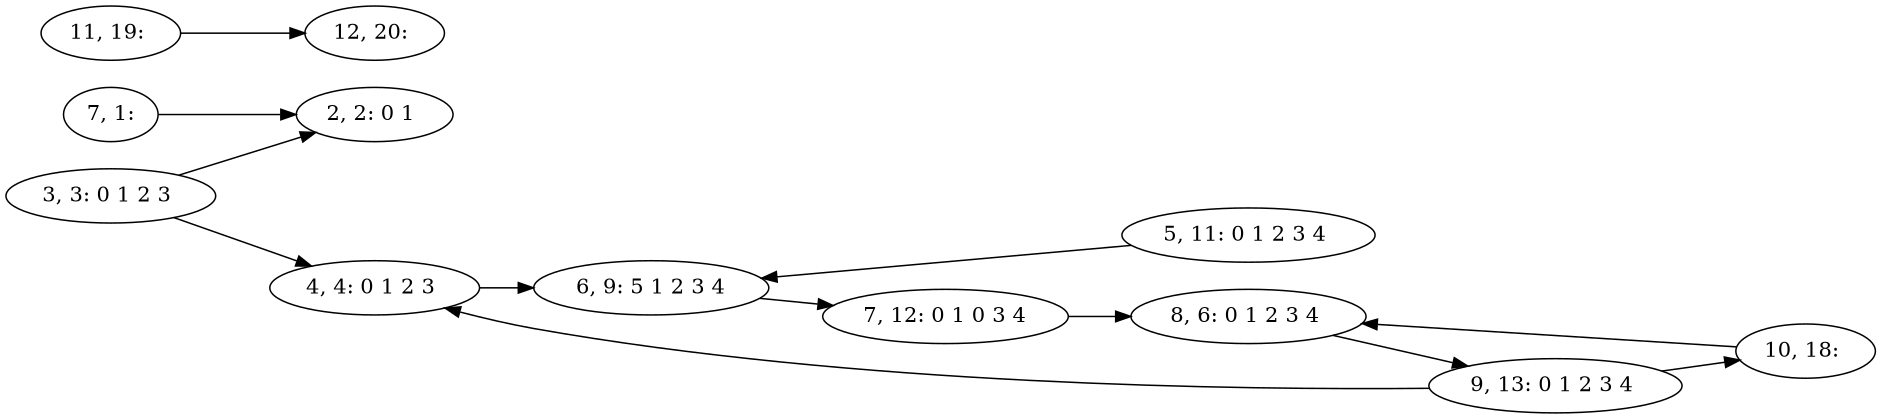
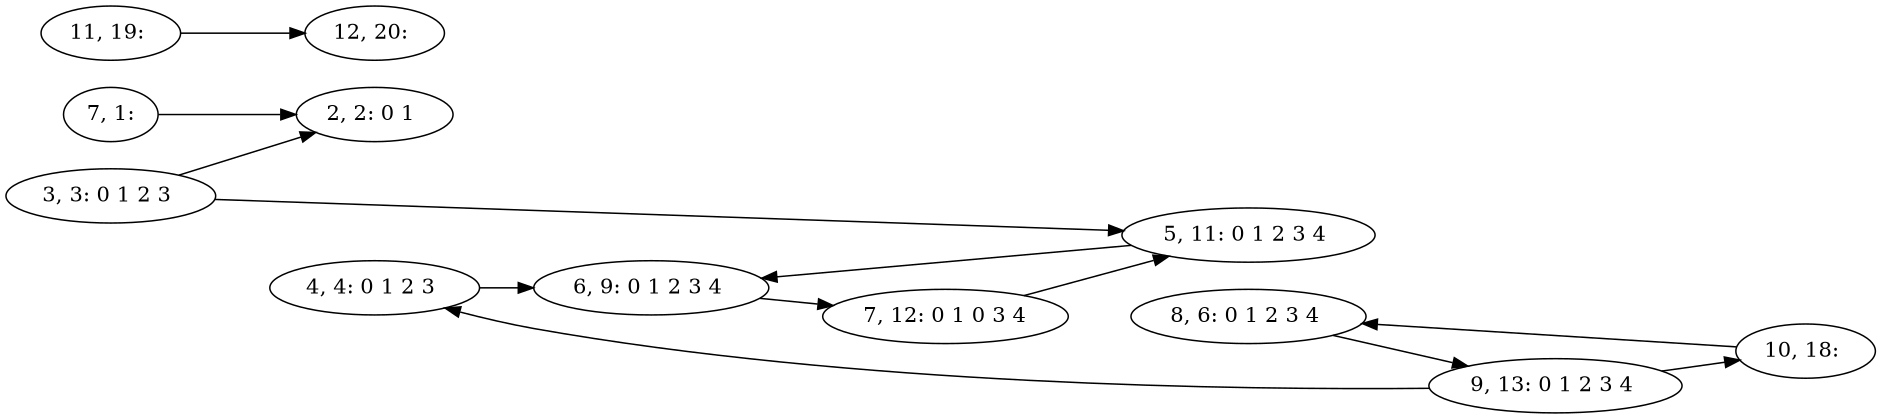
(235, 239) -> (662, 215)
(651, 288) -> (651, 288)
(1092, 316) -> (1089, 278)
